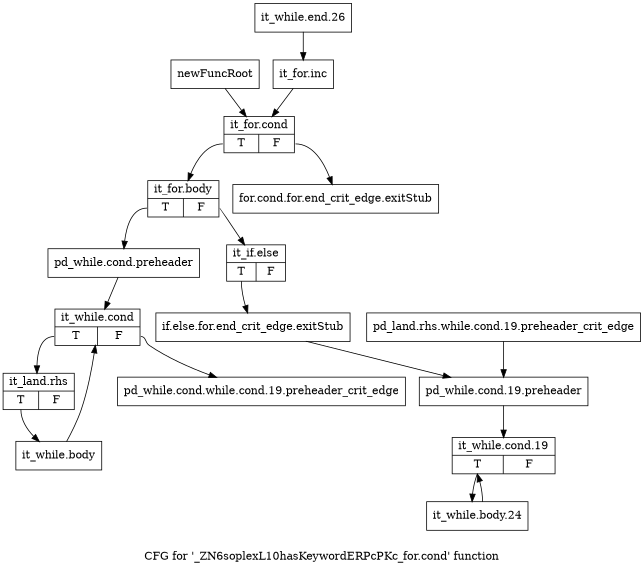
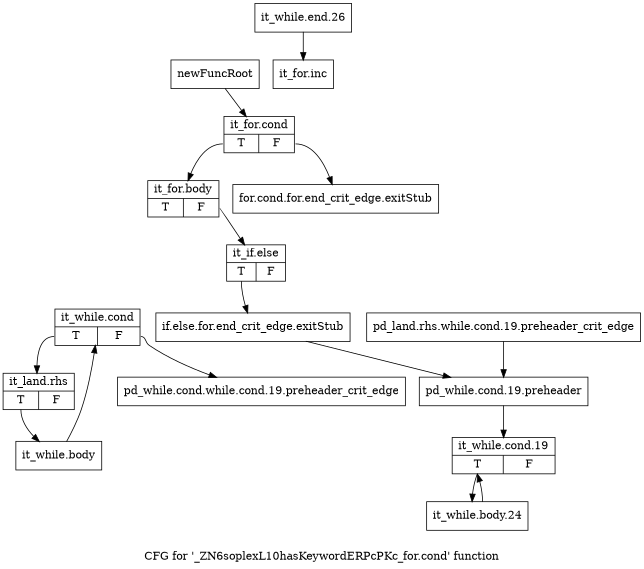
(285, 99) -> none
(124, 263) -> none
